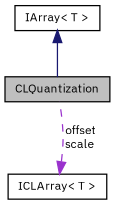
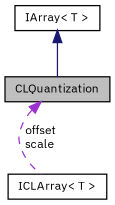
(63, 132) -> (20, 144)
